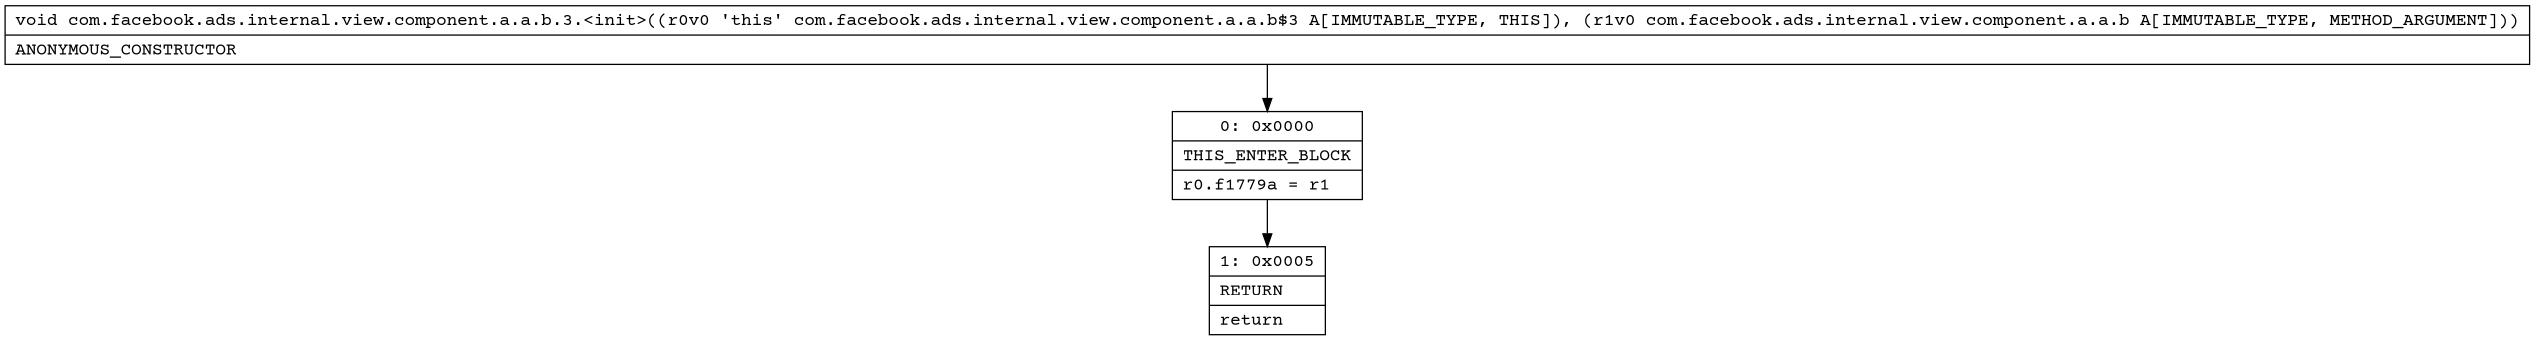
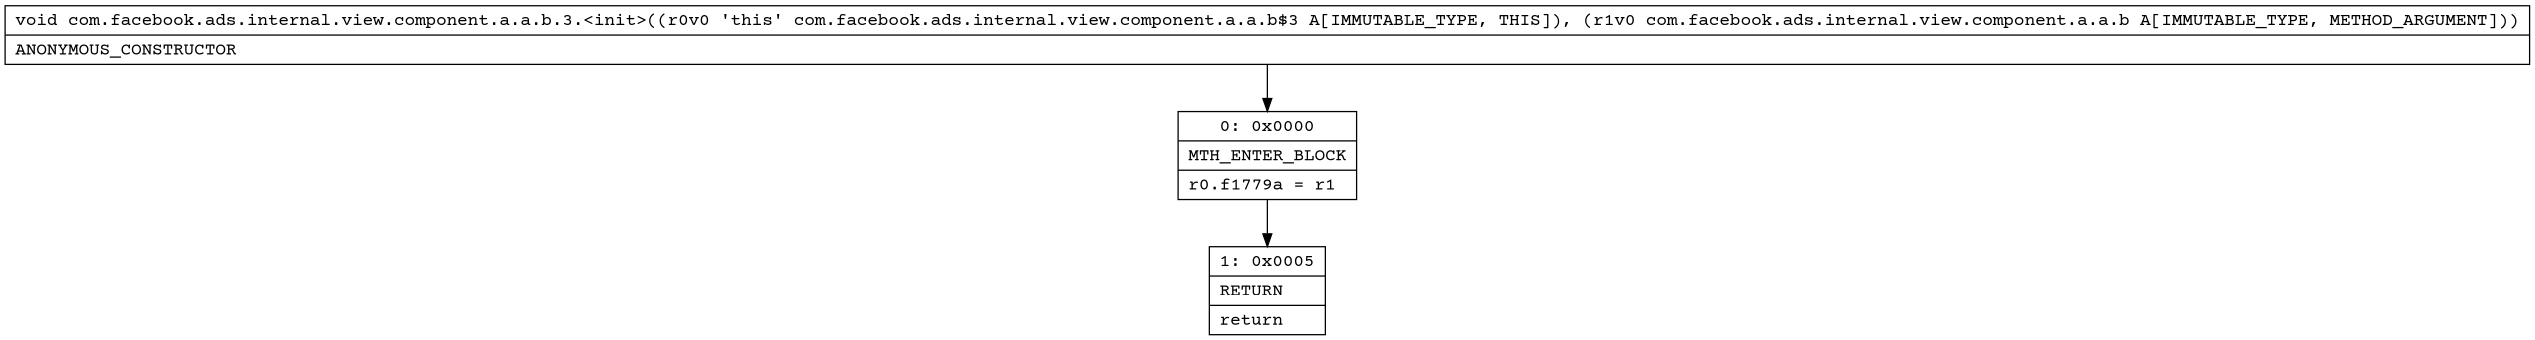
(1267, 155) -> (1267, 155)
